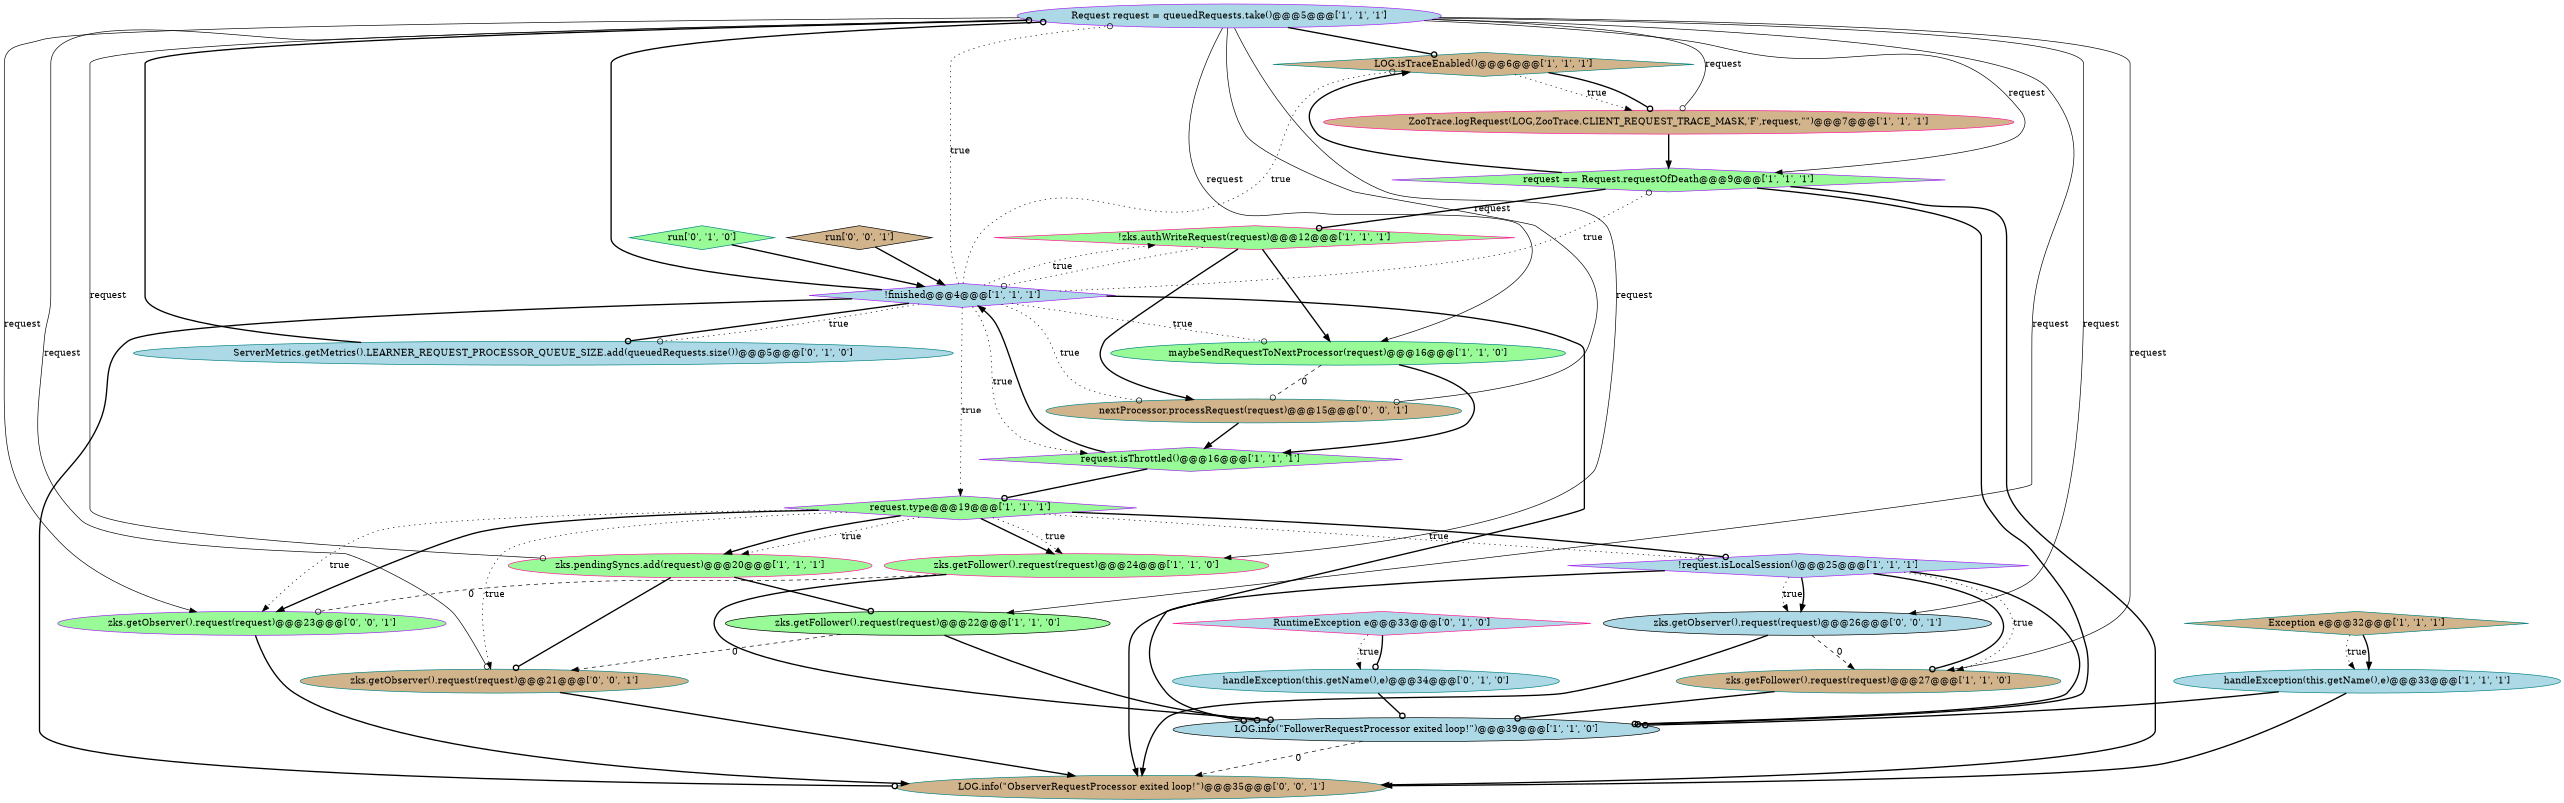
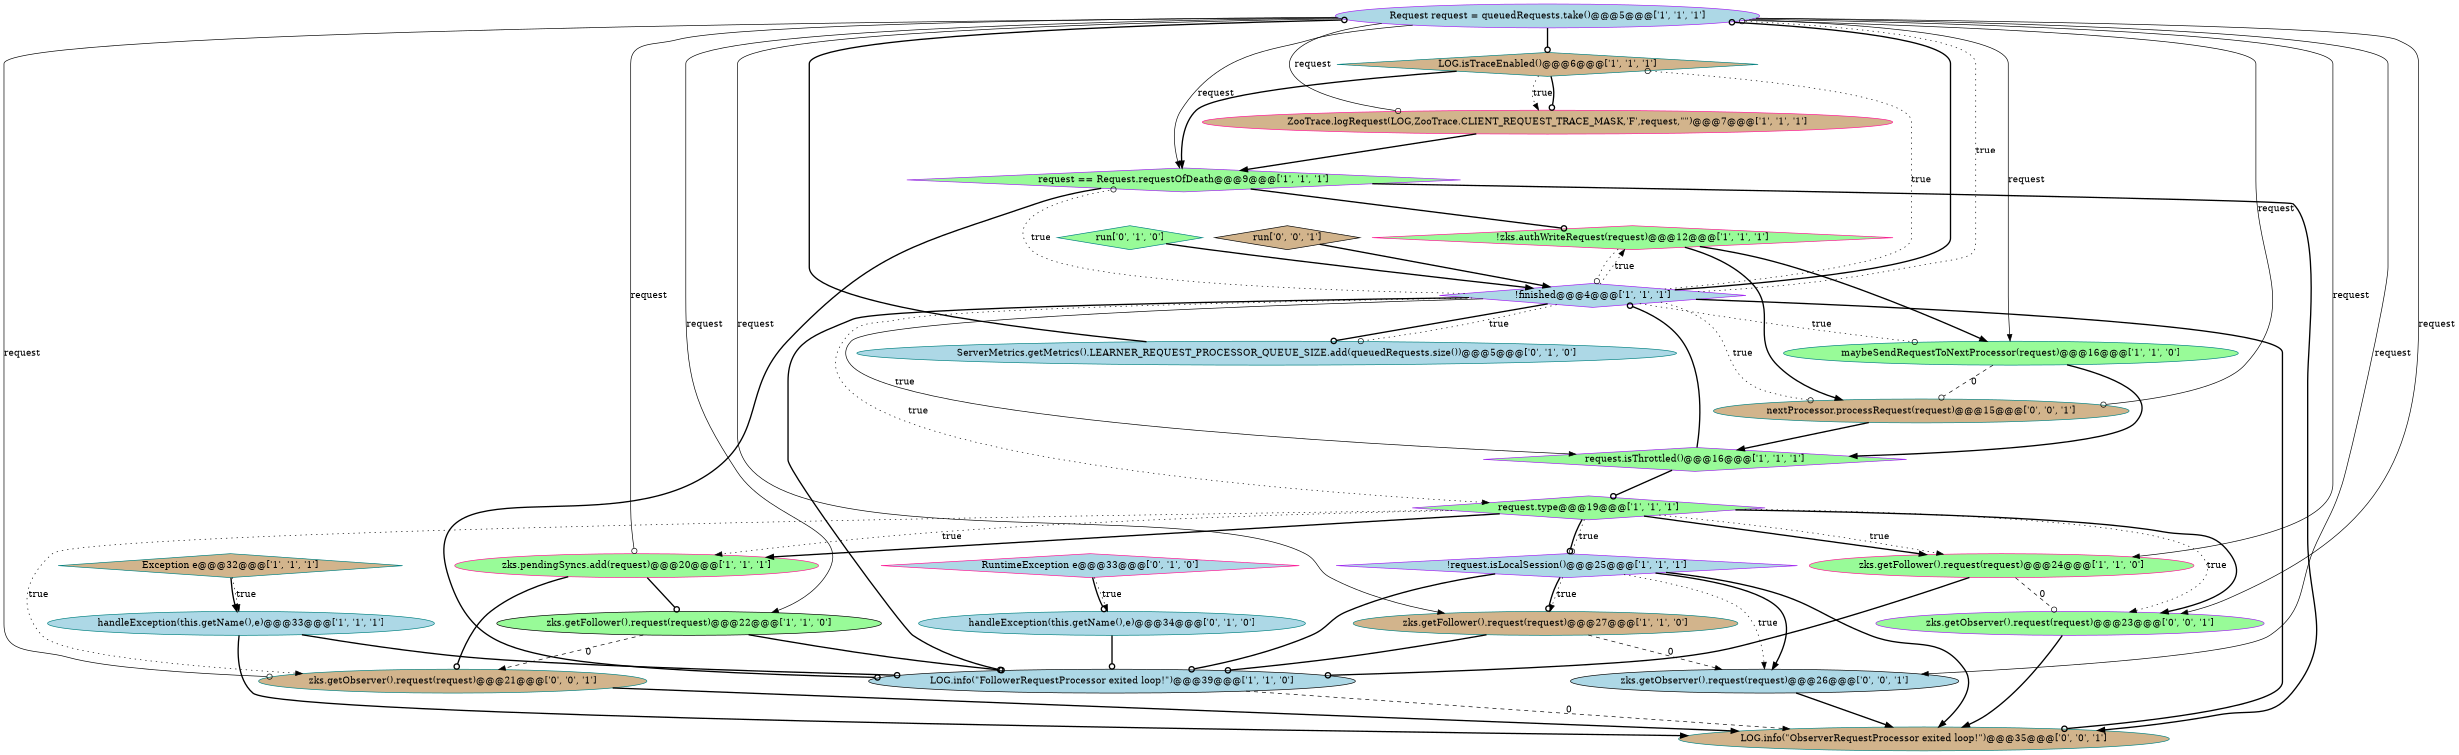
(1375, 152) -> (1298, 87)
(1025, 400) -> (1693, 363)
(996, 405) -> (880, 380)
(1830, 650) -> (1652, 651)
